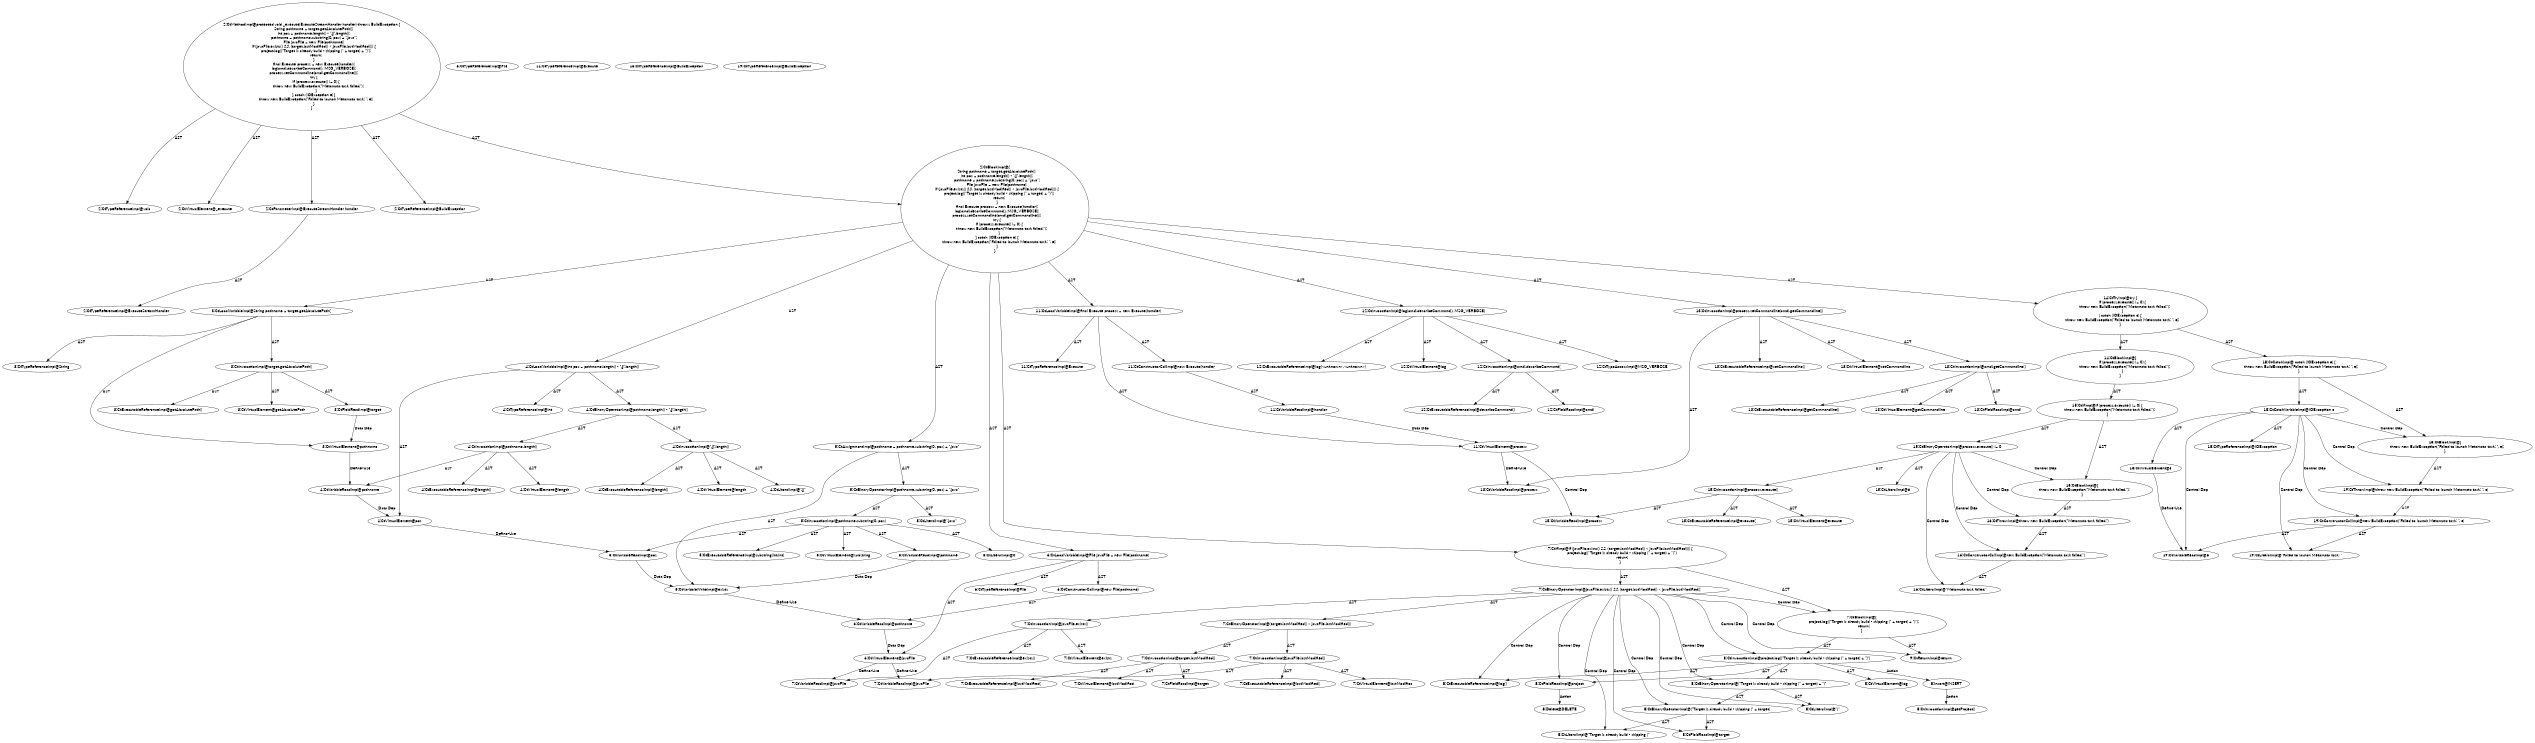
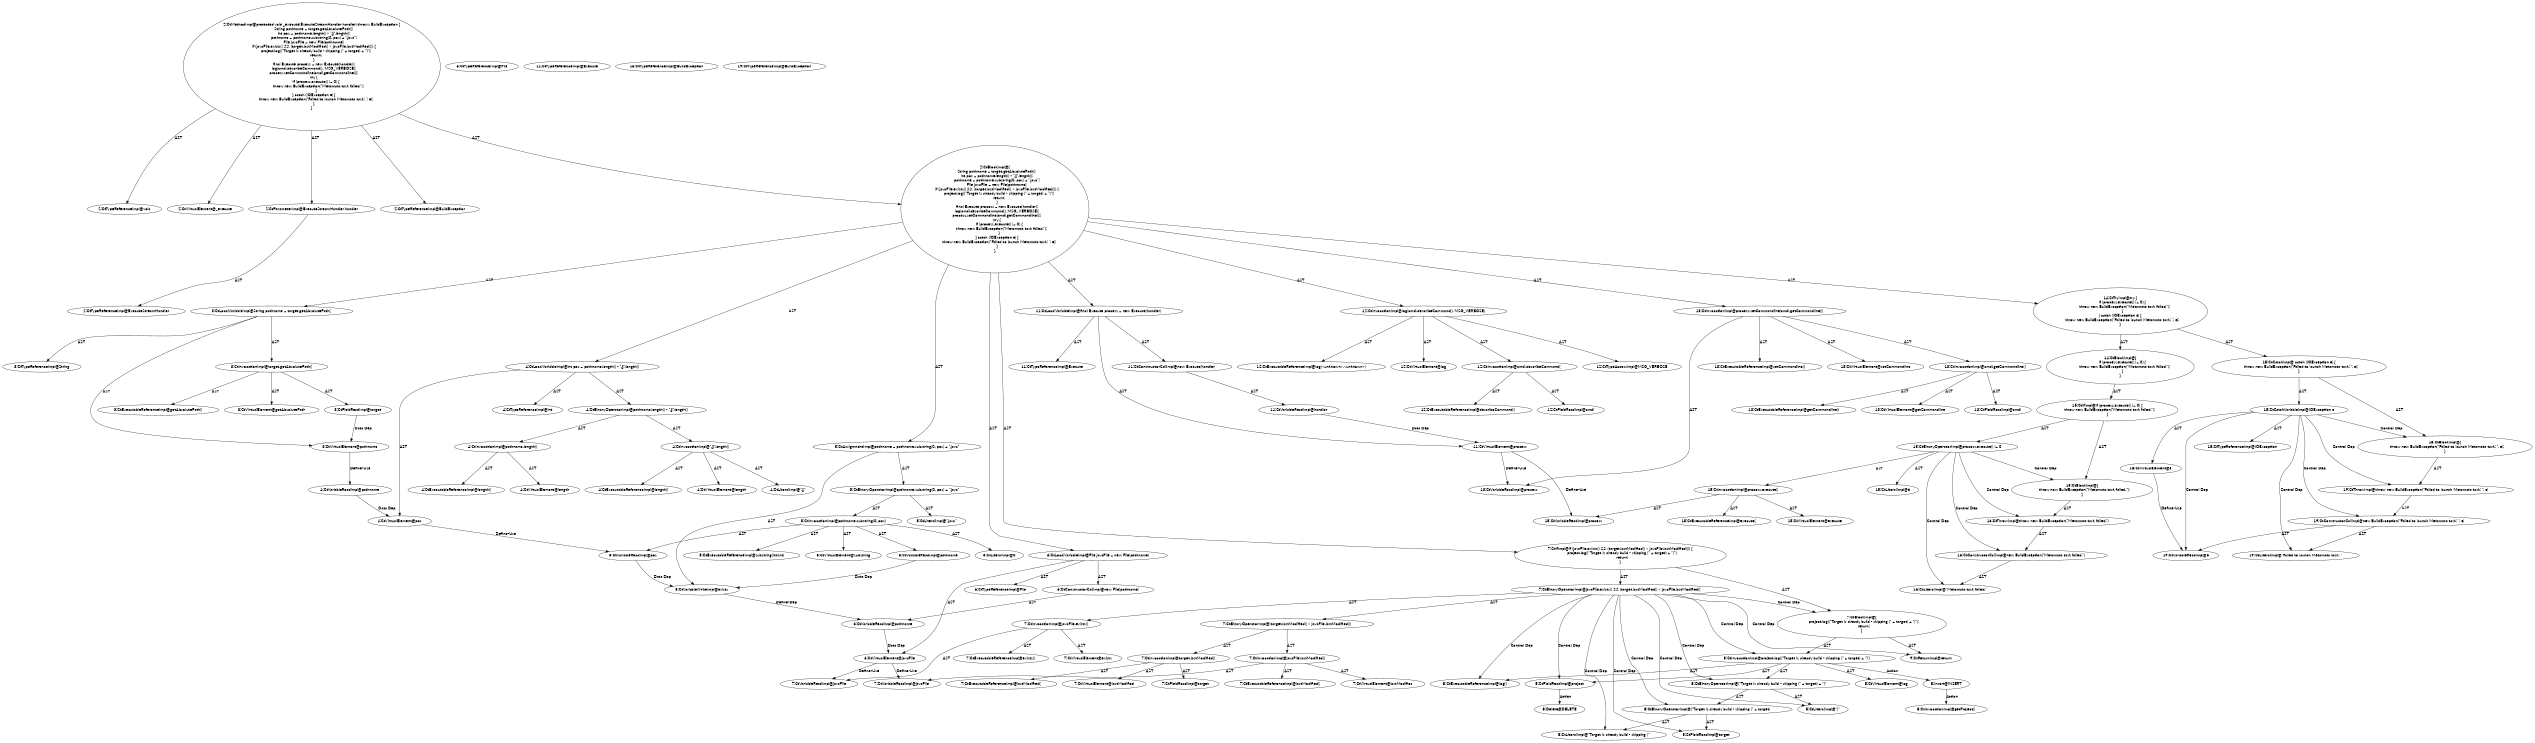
(427, 468) -> none
(1576, 490) -> (1576, 490)
(787, 603) -> (787, 603)
